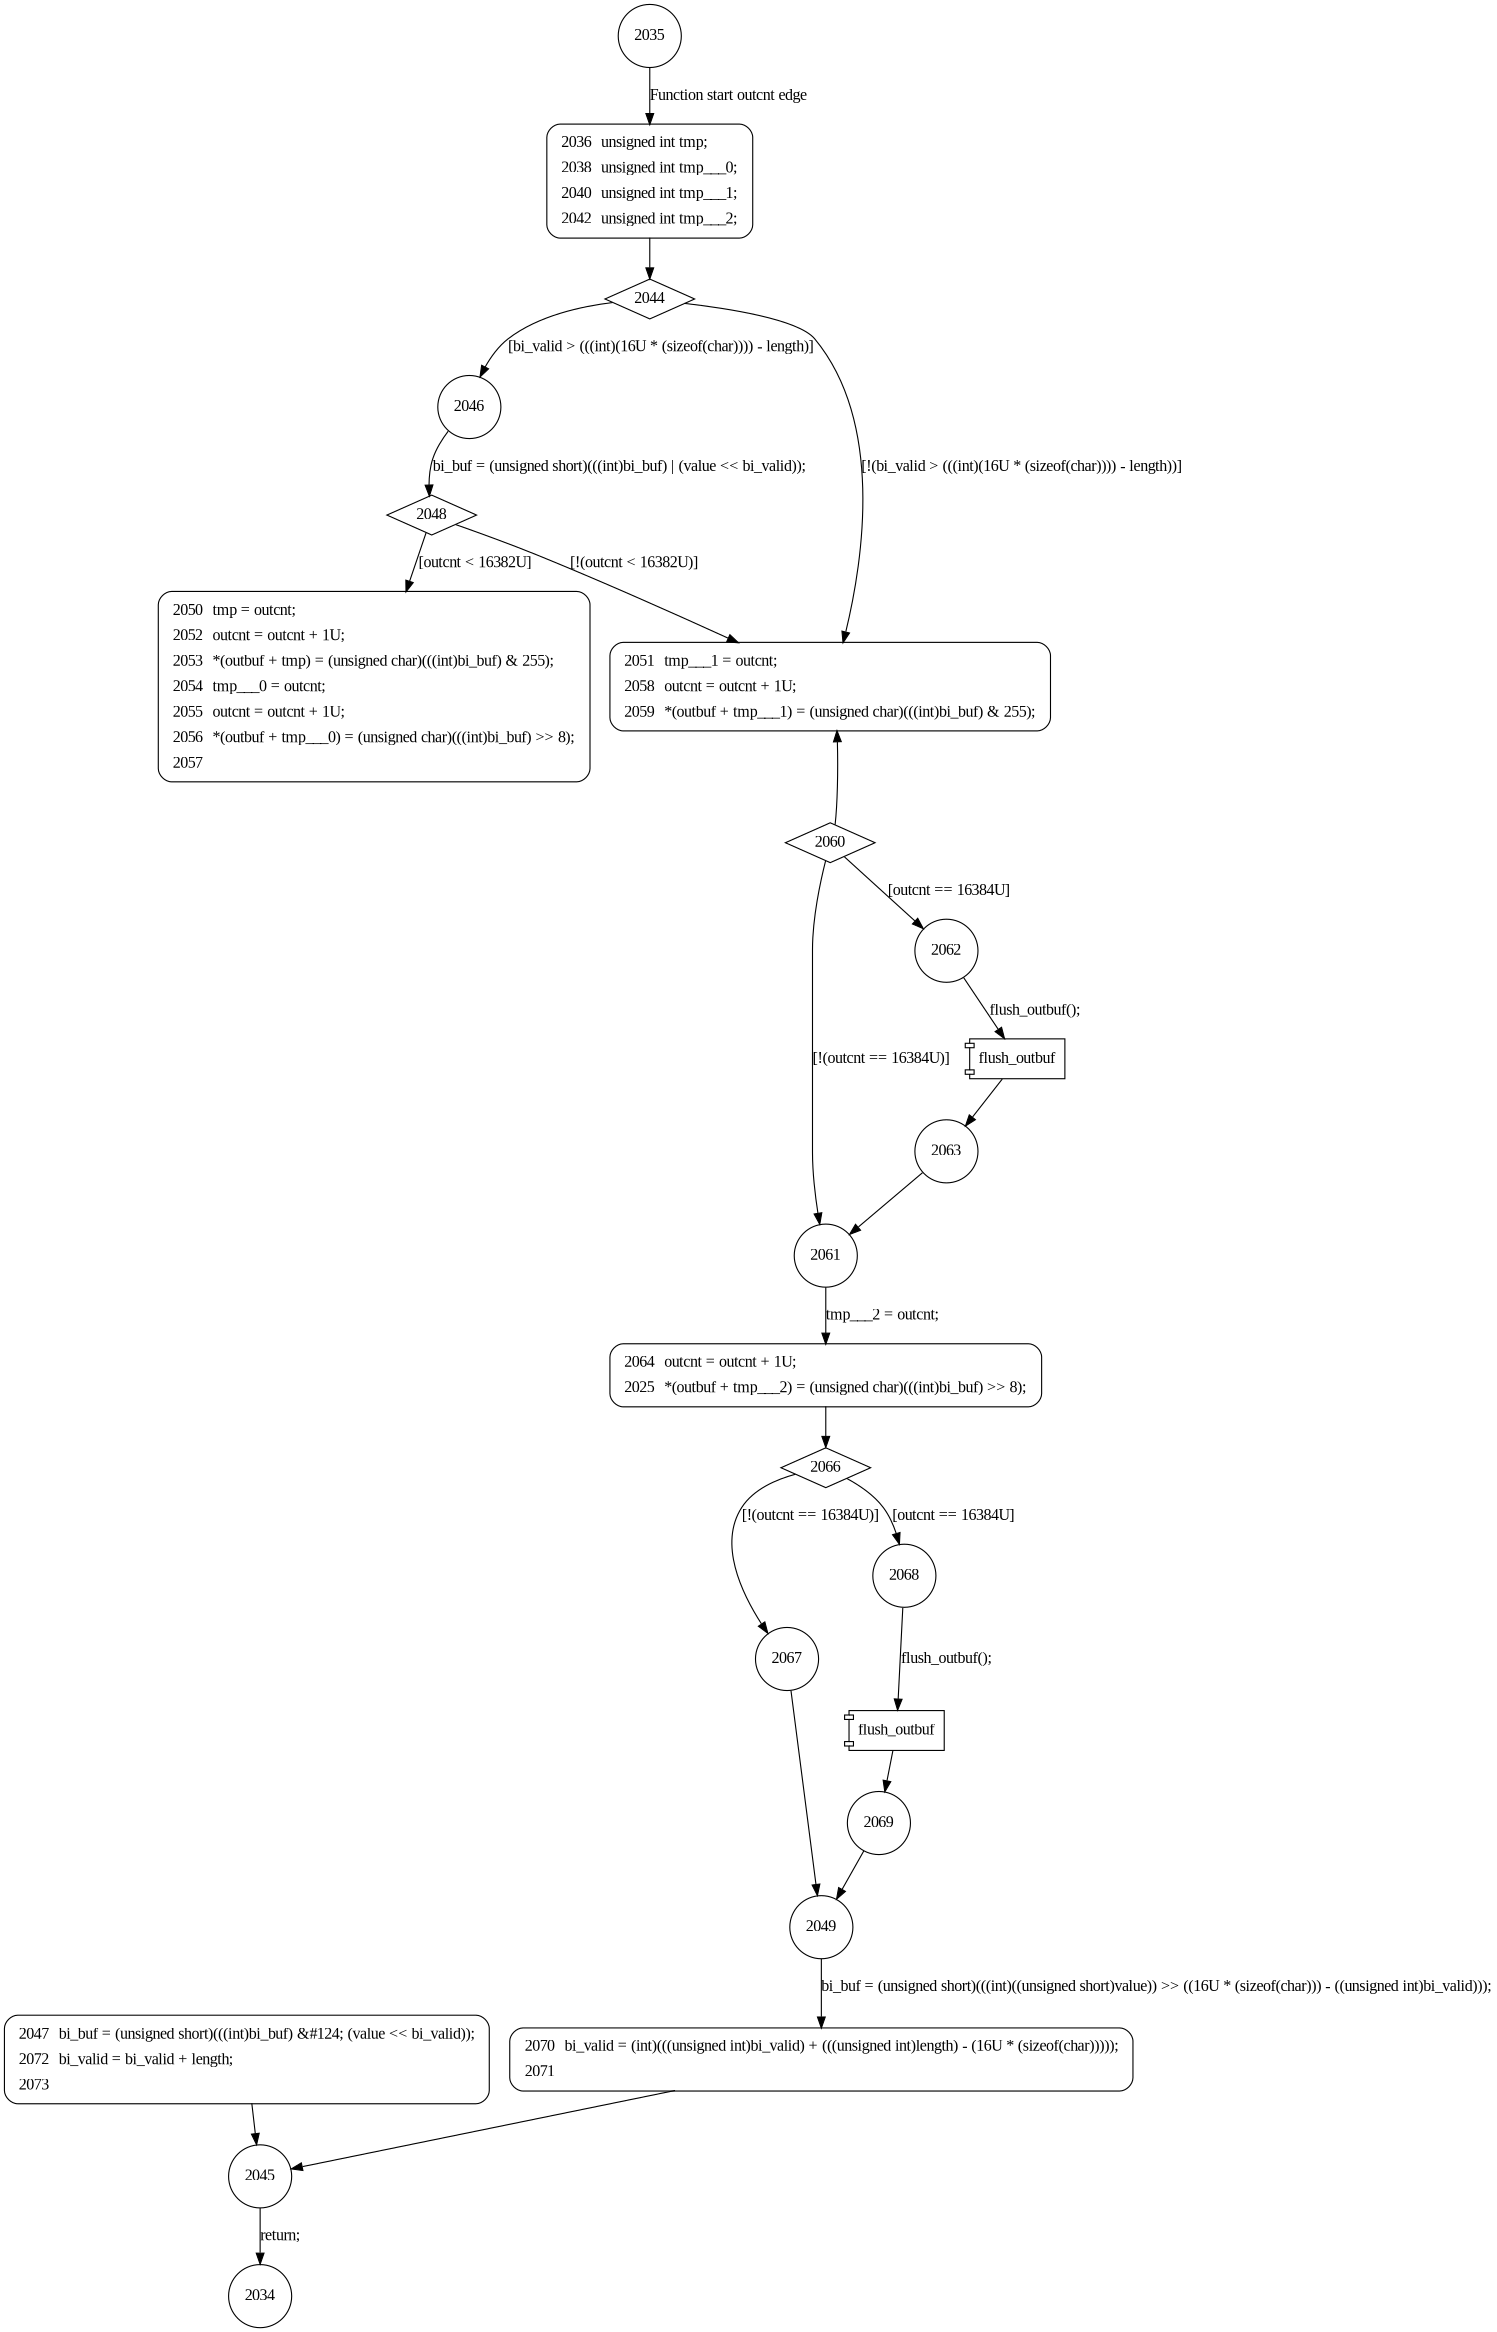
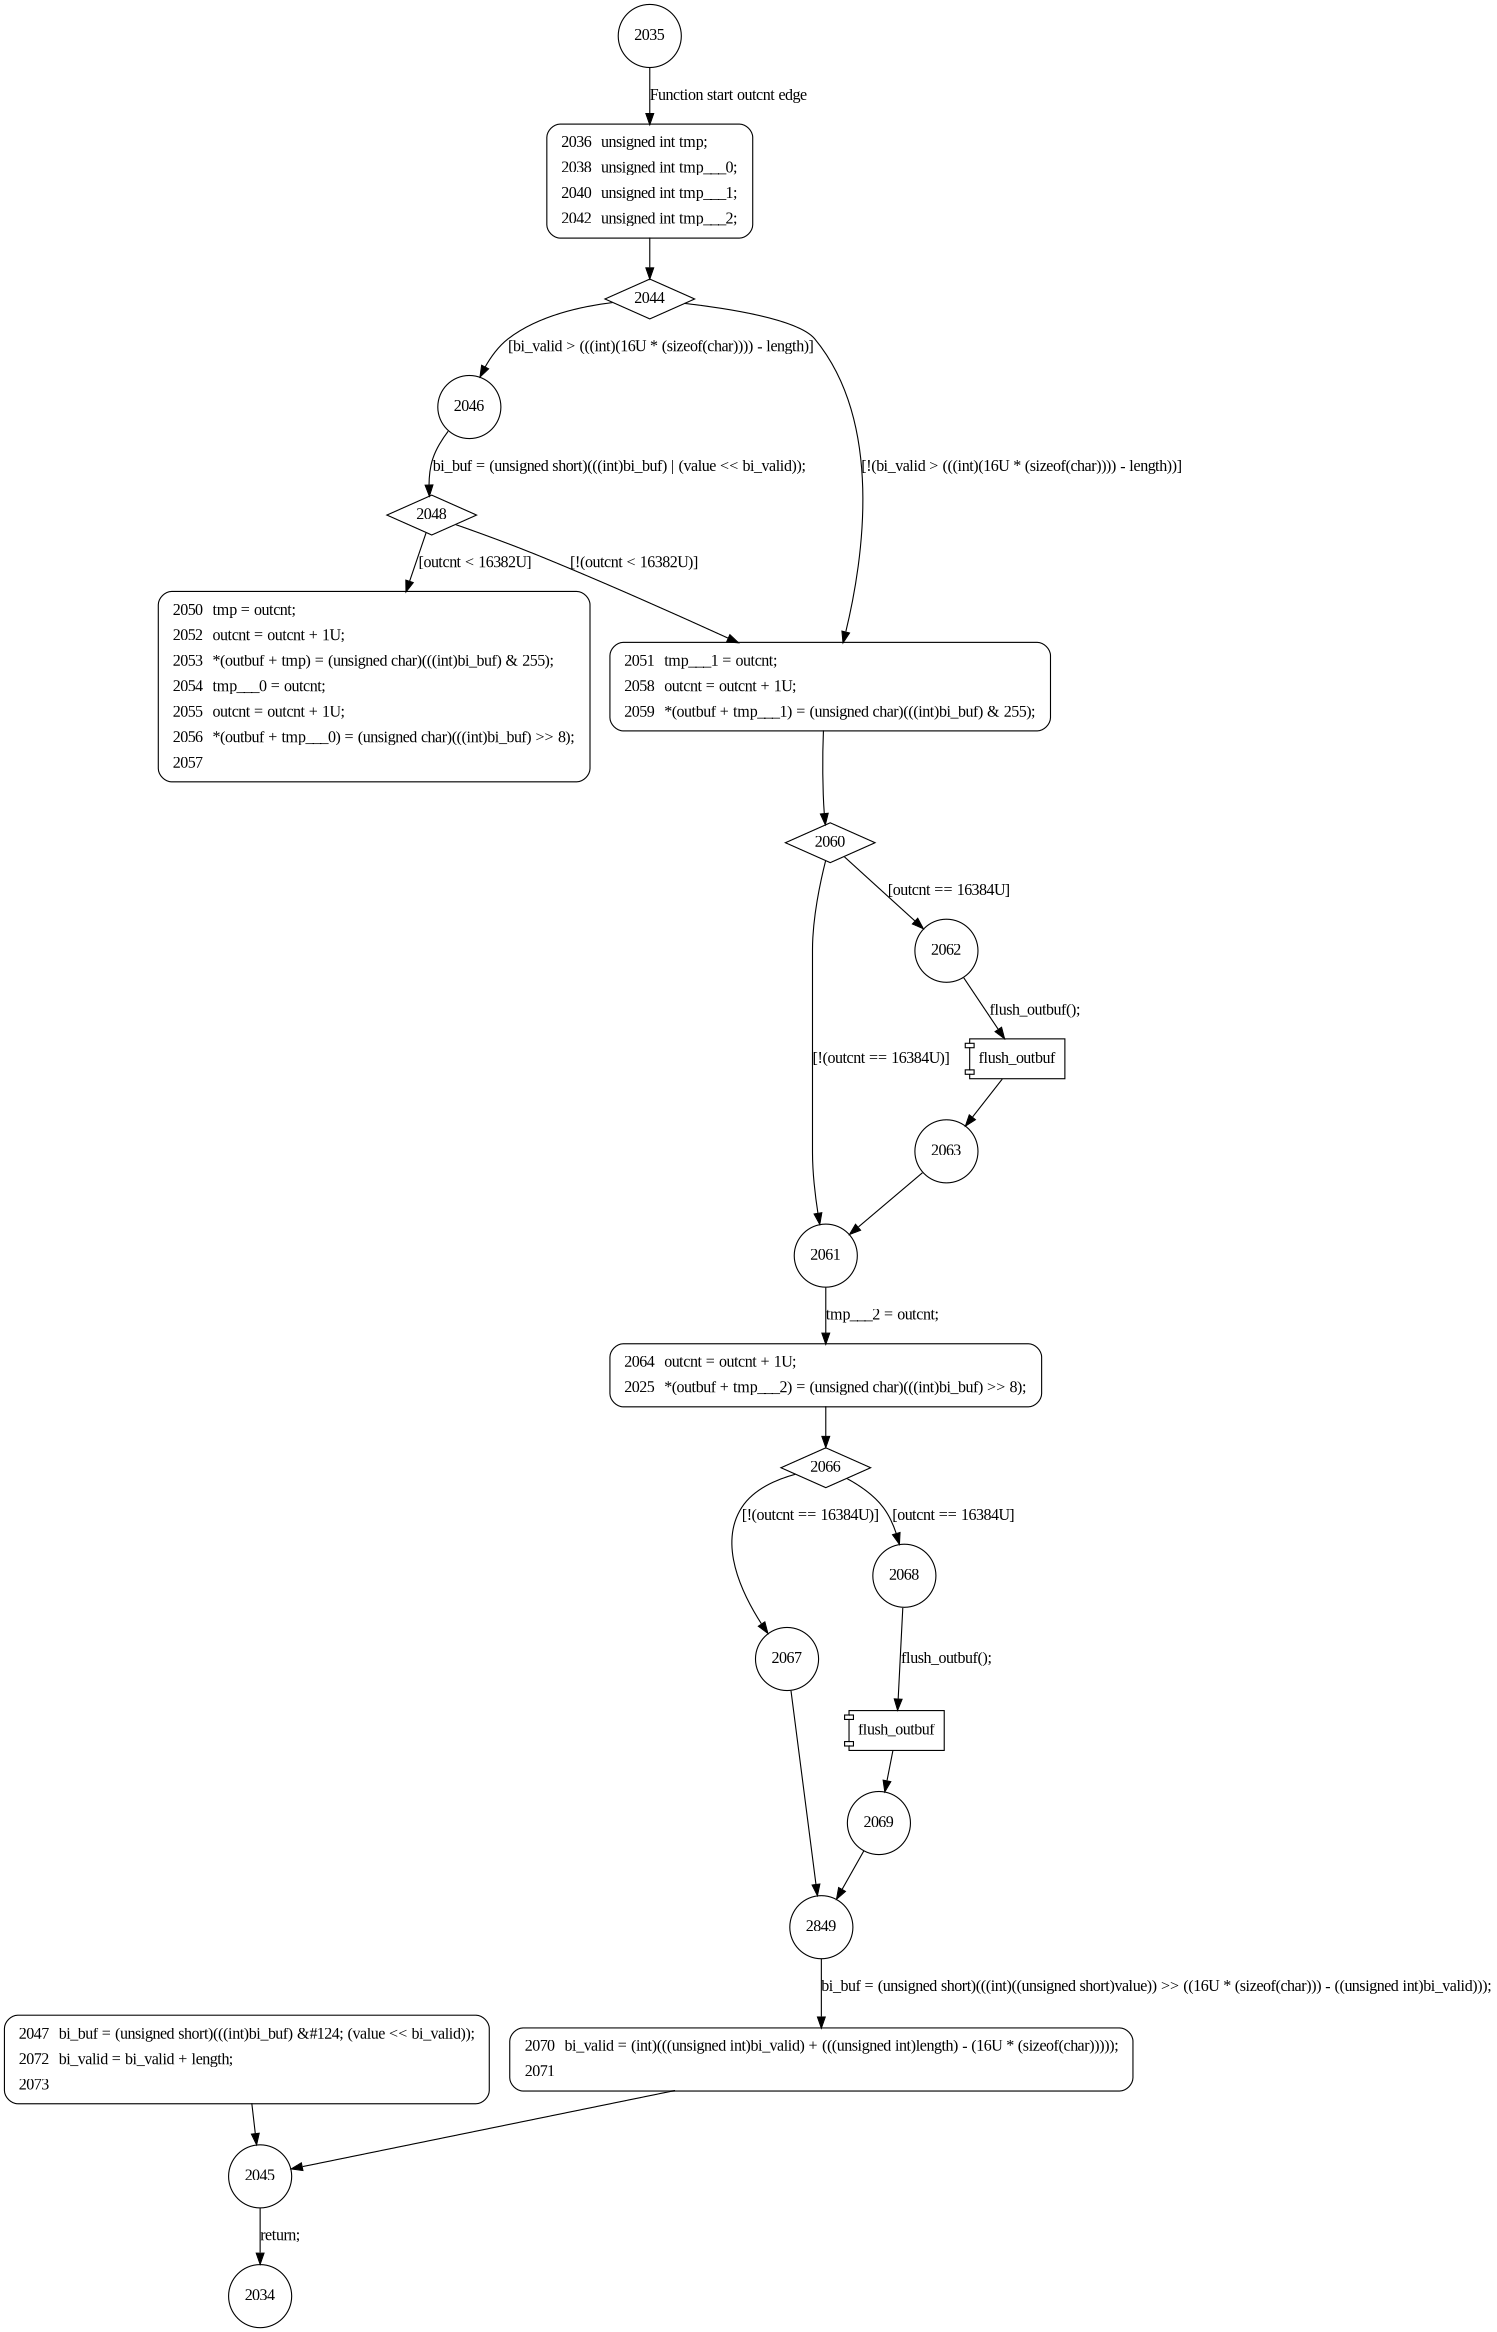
(837, 783) -> (823, 772)
(821, 1927) -> (821, 1927)
